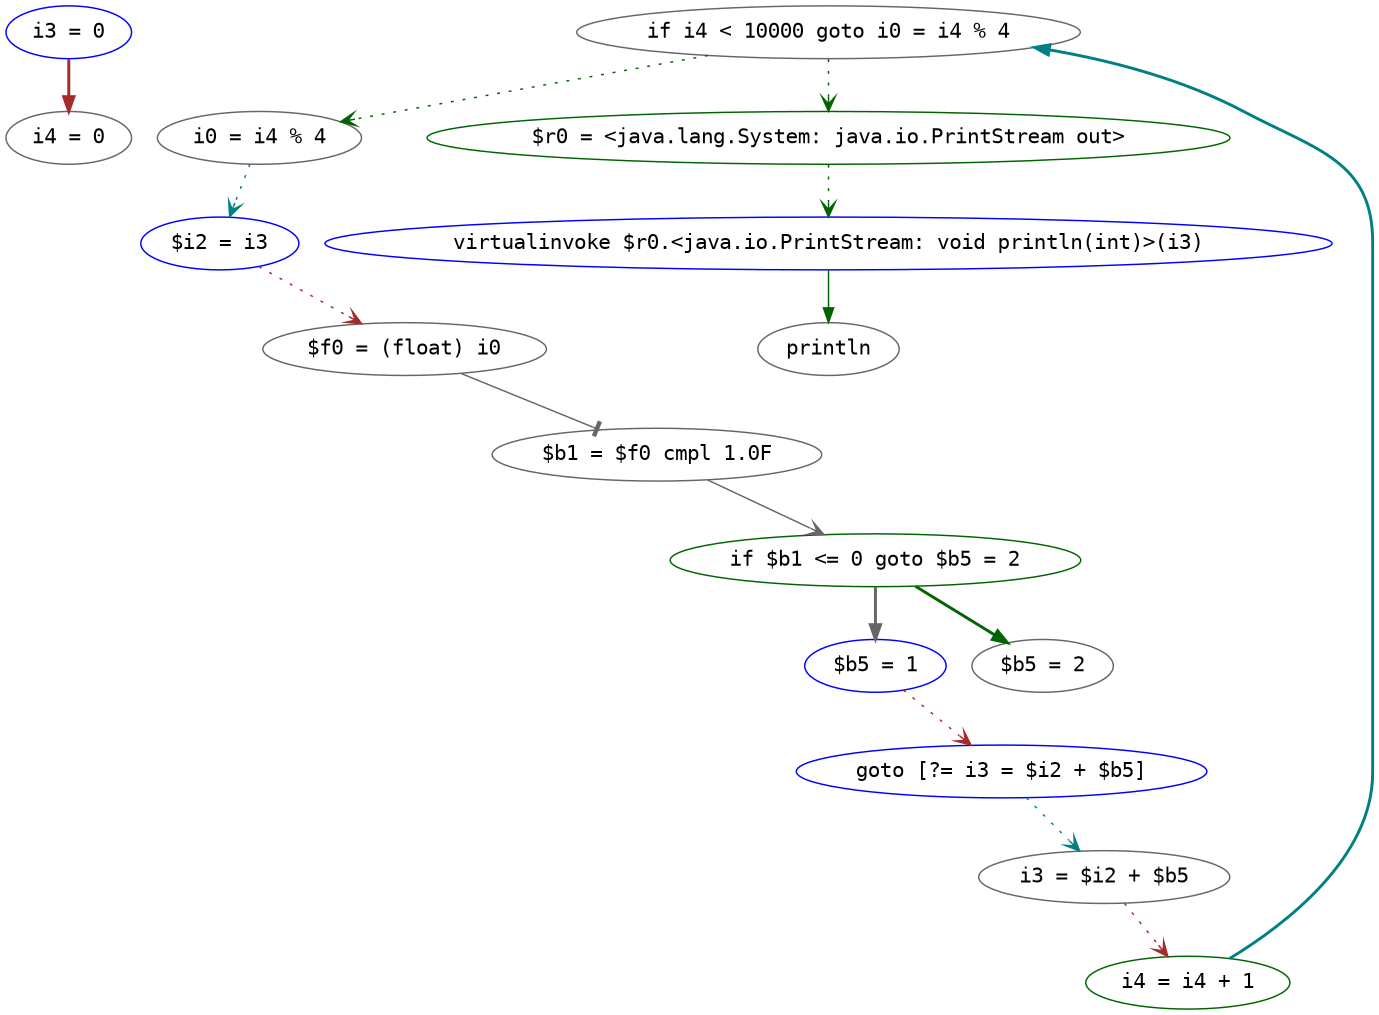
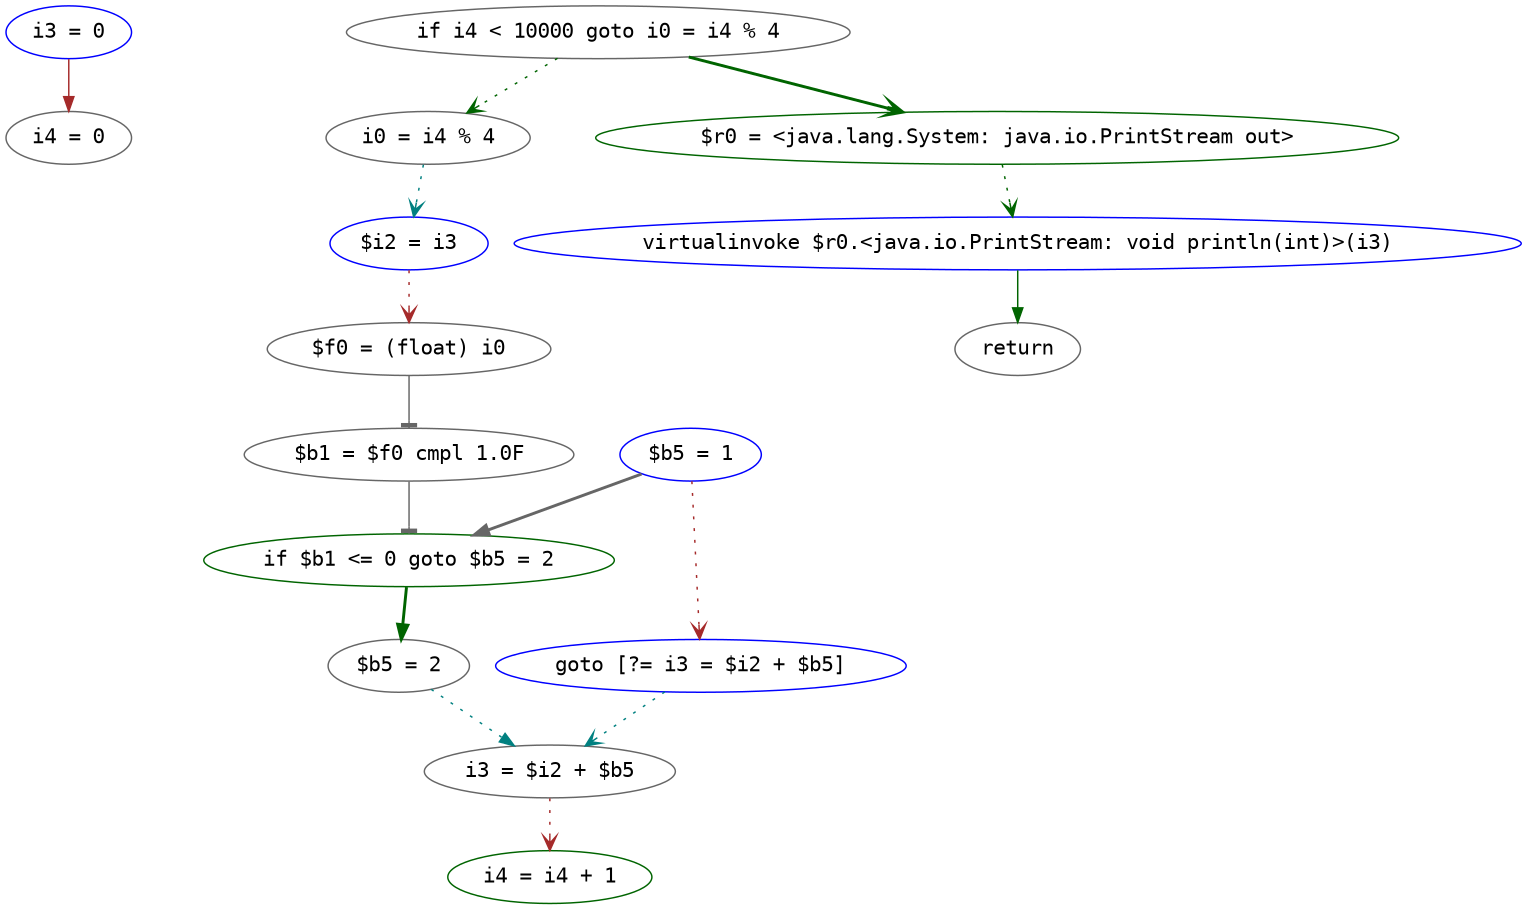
(69, 78) -> (69, 78)
(829, 78) -> (789, 83)
(829, 349) -> (1018, 349)
(1373, 428) -> none
(759, 504) -> (409, 504)
(875, 606) -> (565, 502)
none -> (467, 713)
